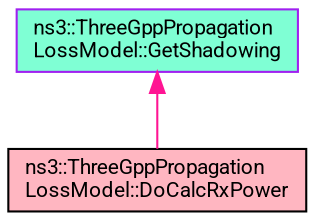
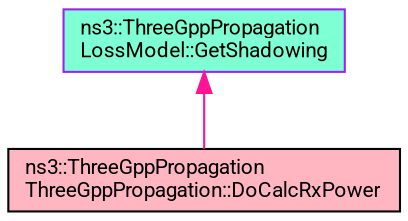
(157, 180) -> (204, 180)
